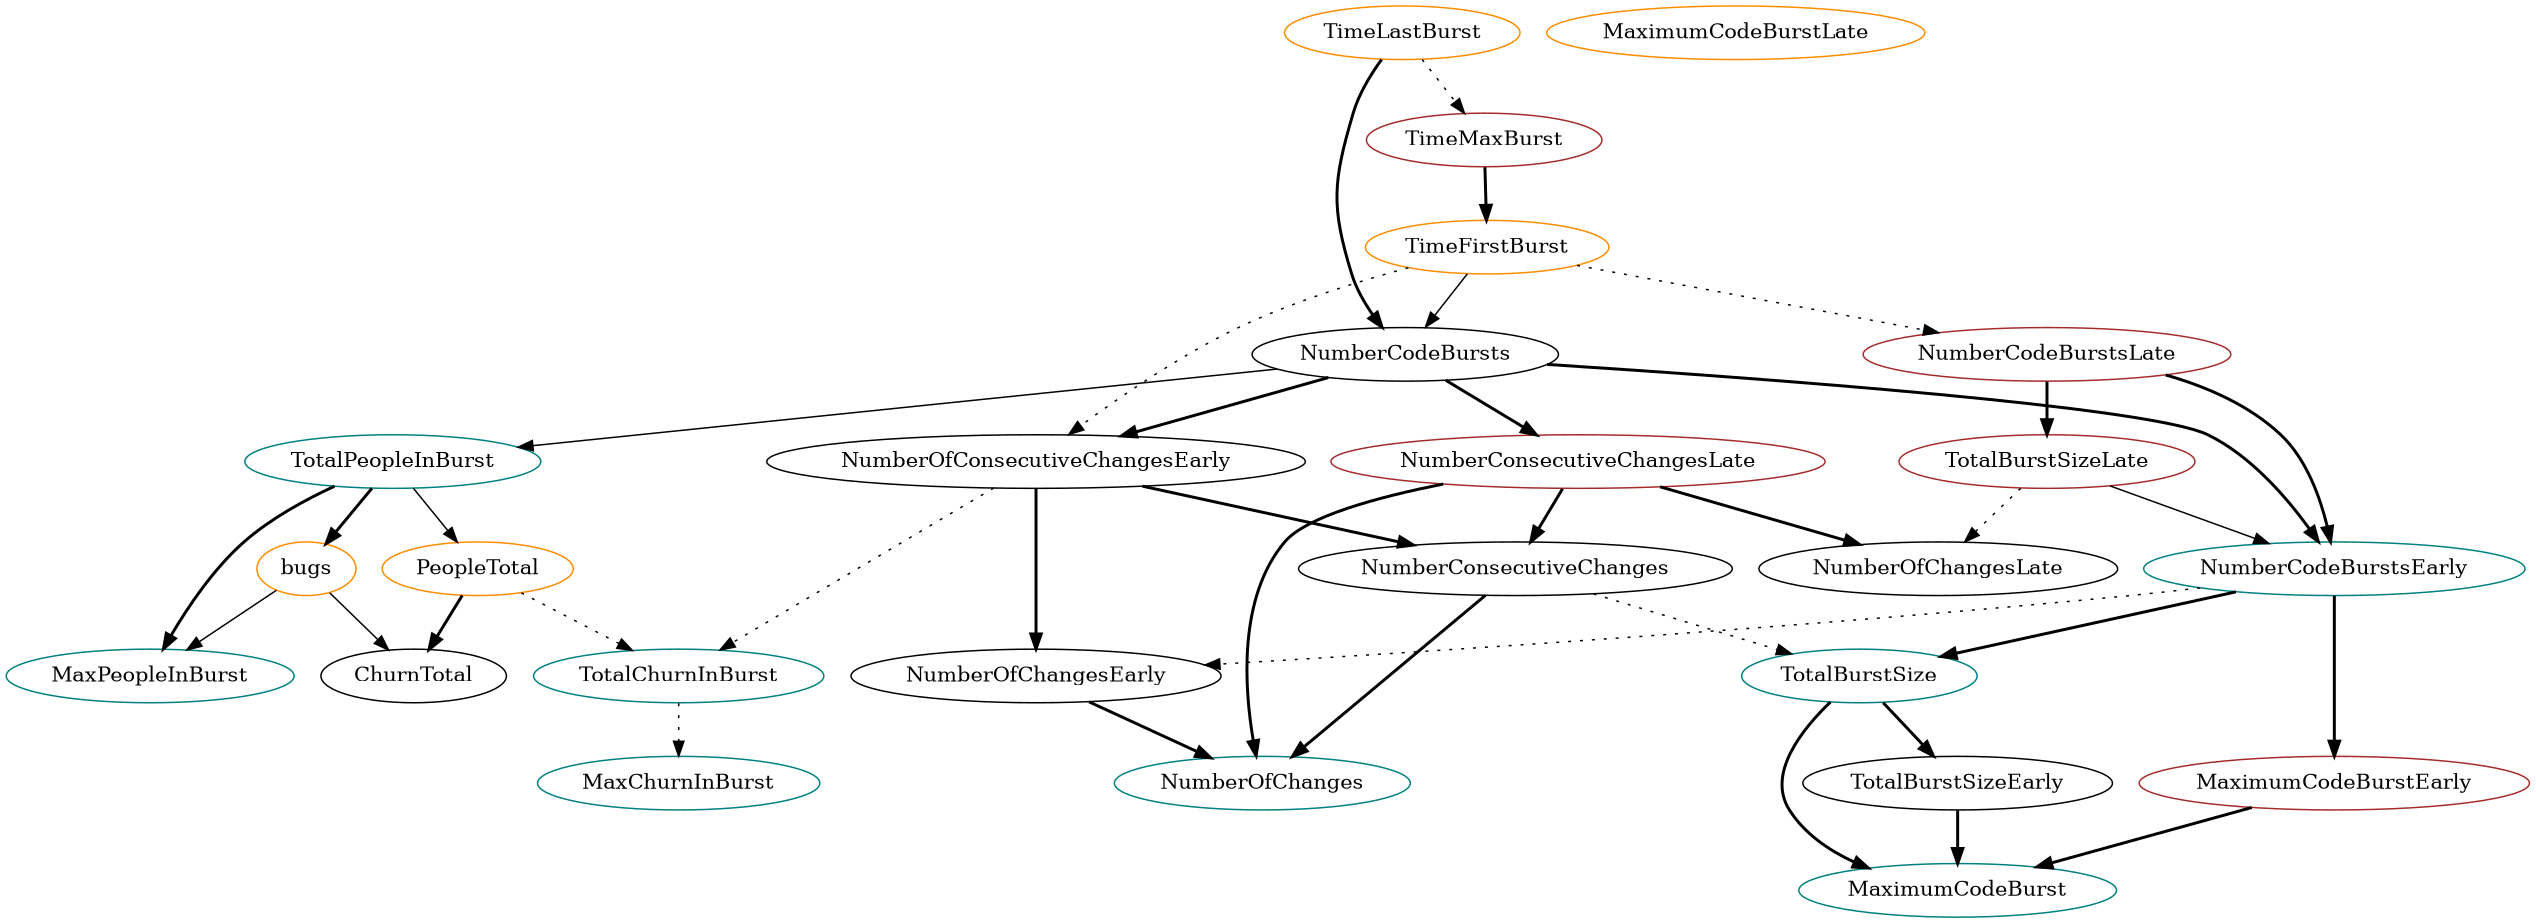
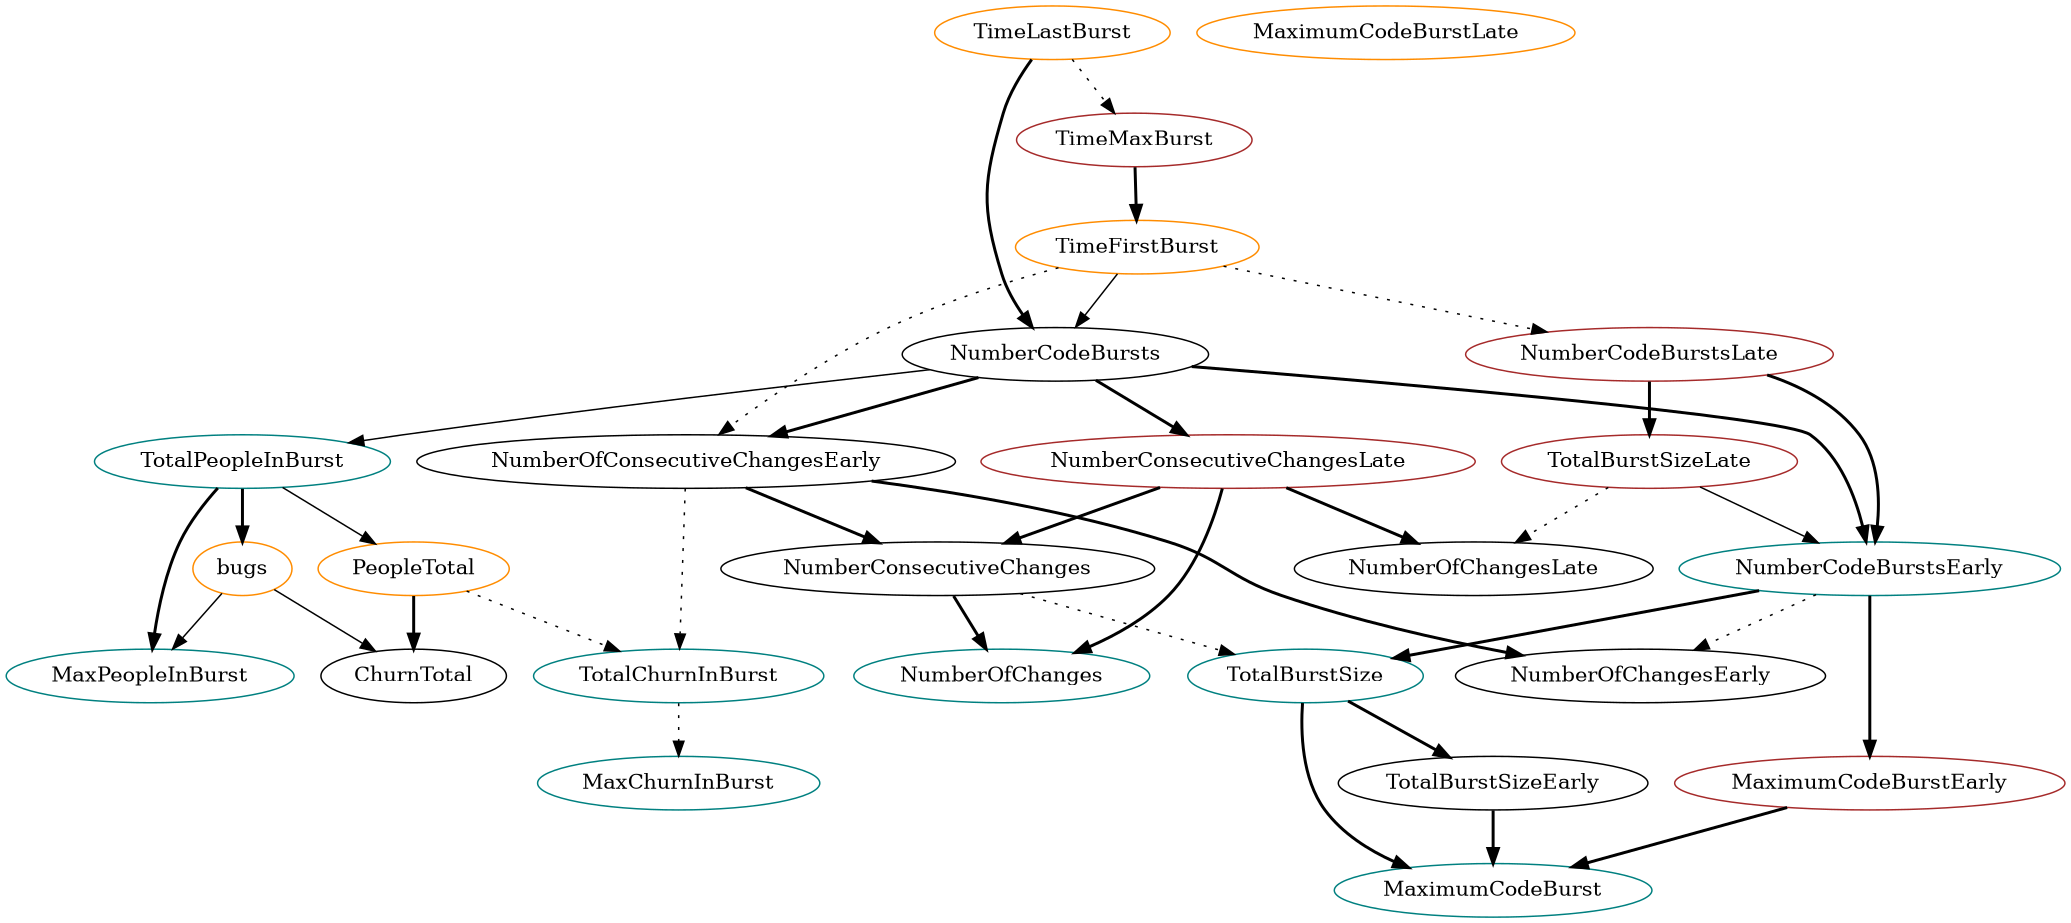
(1143, 727) -> none
